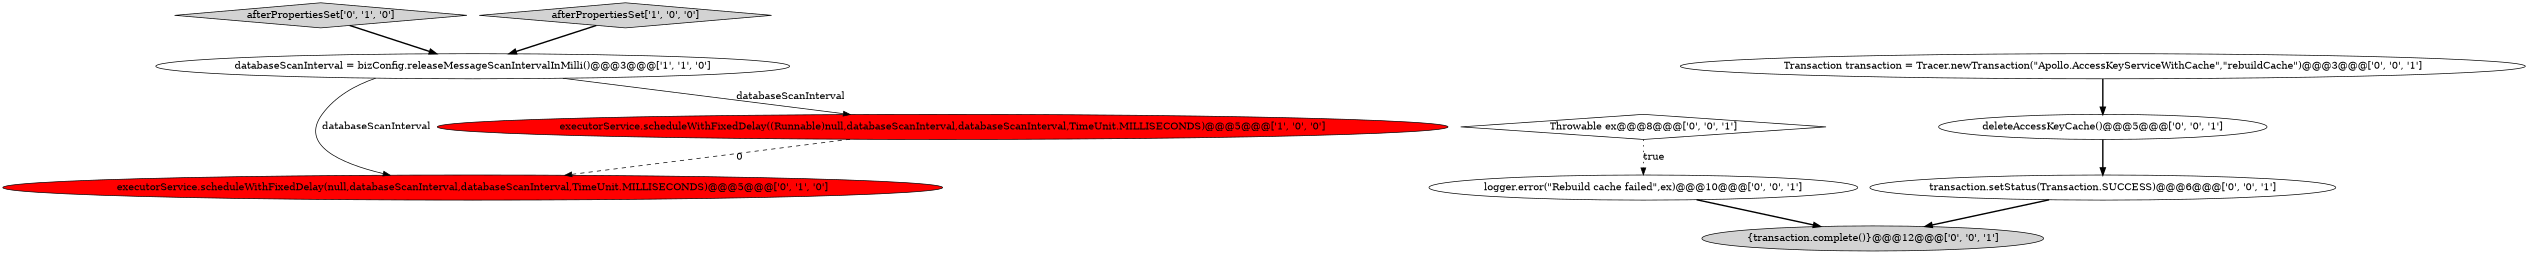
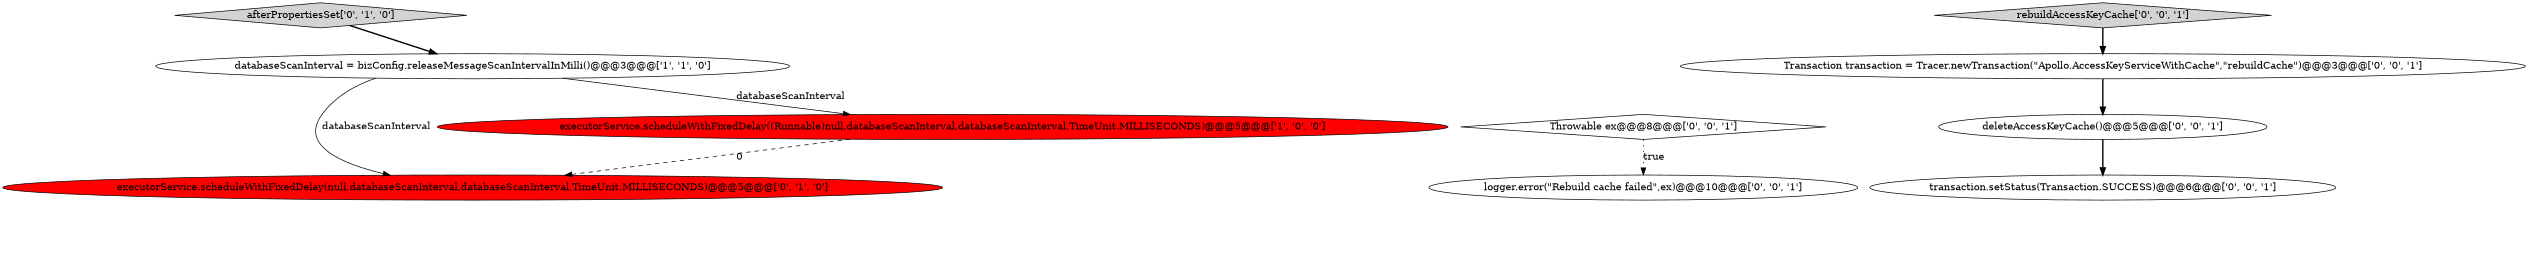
(625, 15) -> none
none -> (2103, 15)
(1873, 238) -> none
